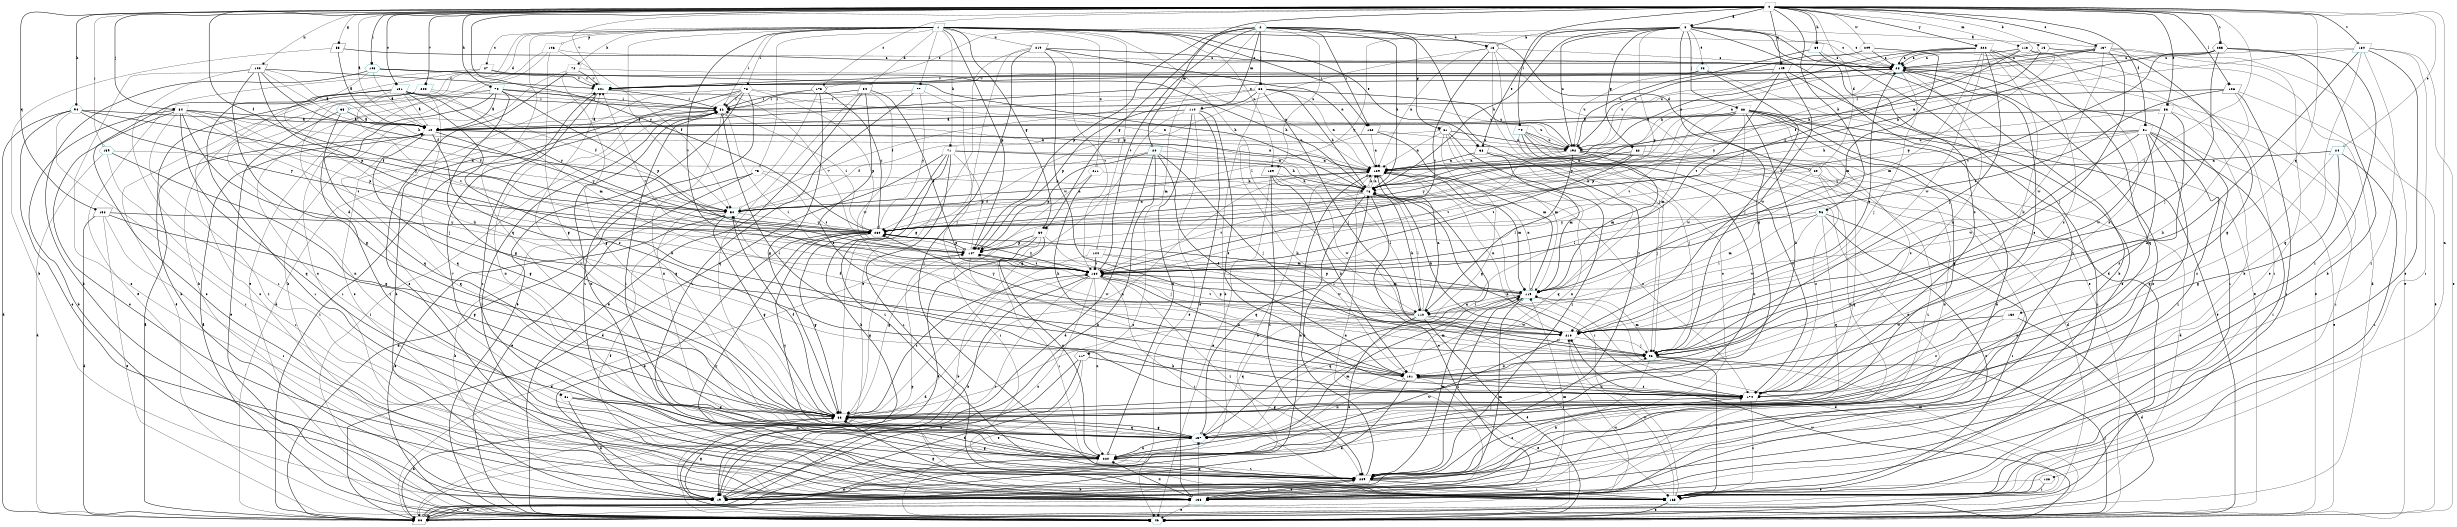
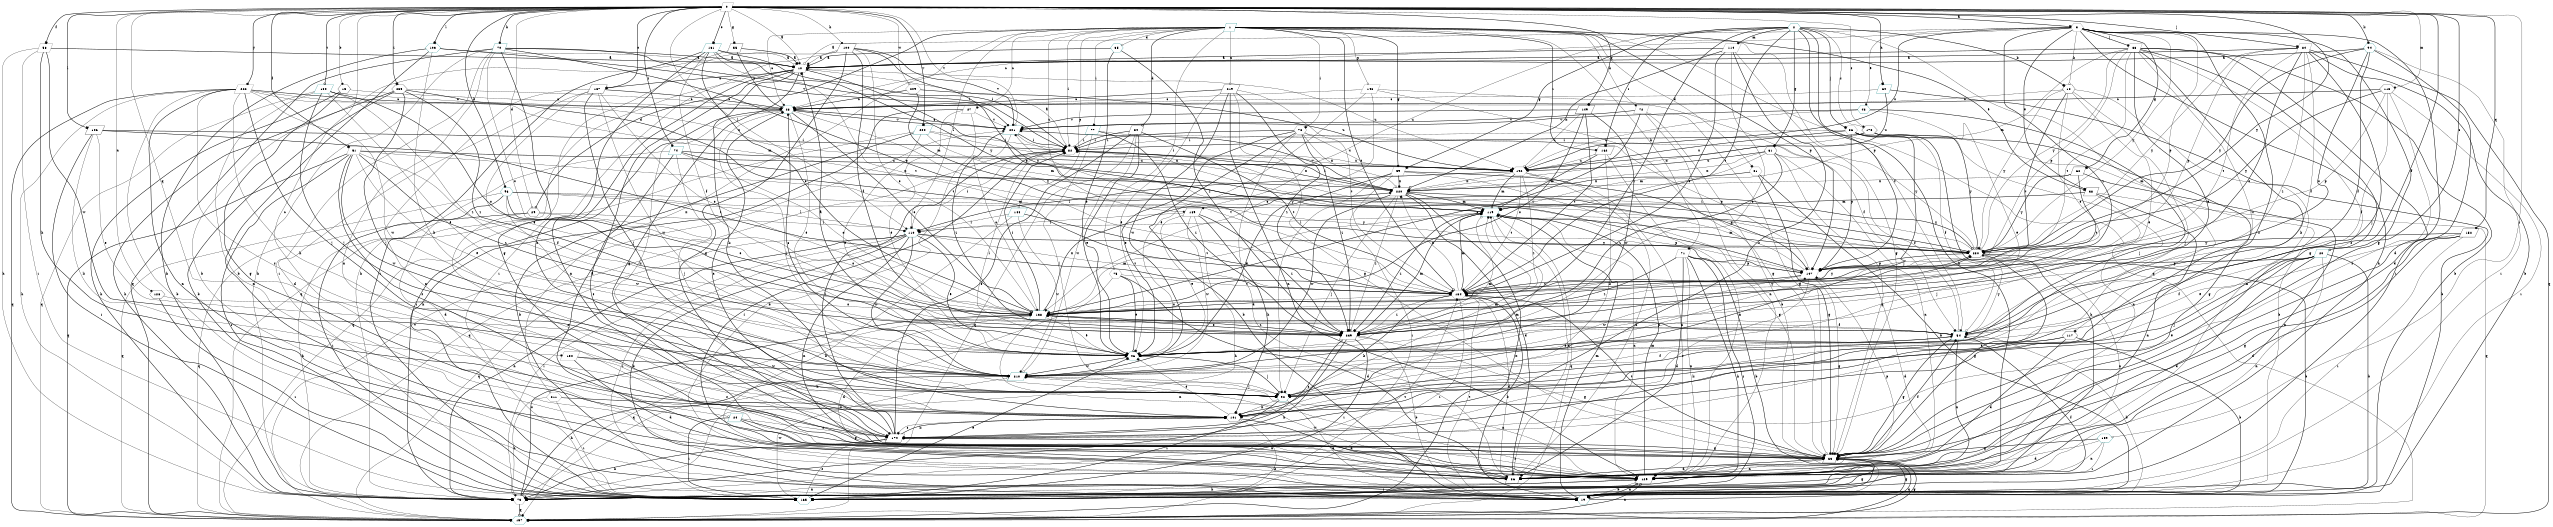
(1893, 35) -> (1435, 36)
(903, 58) -> (1152, 48)
(2203, 415) -> none
